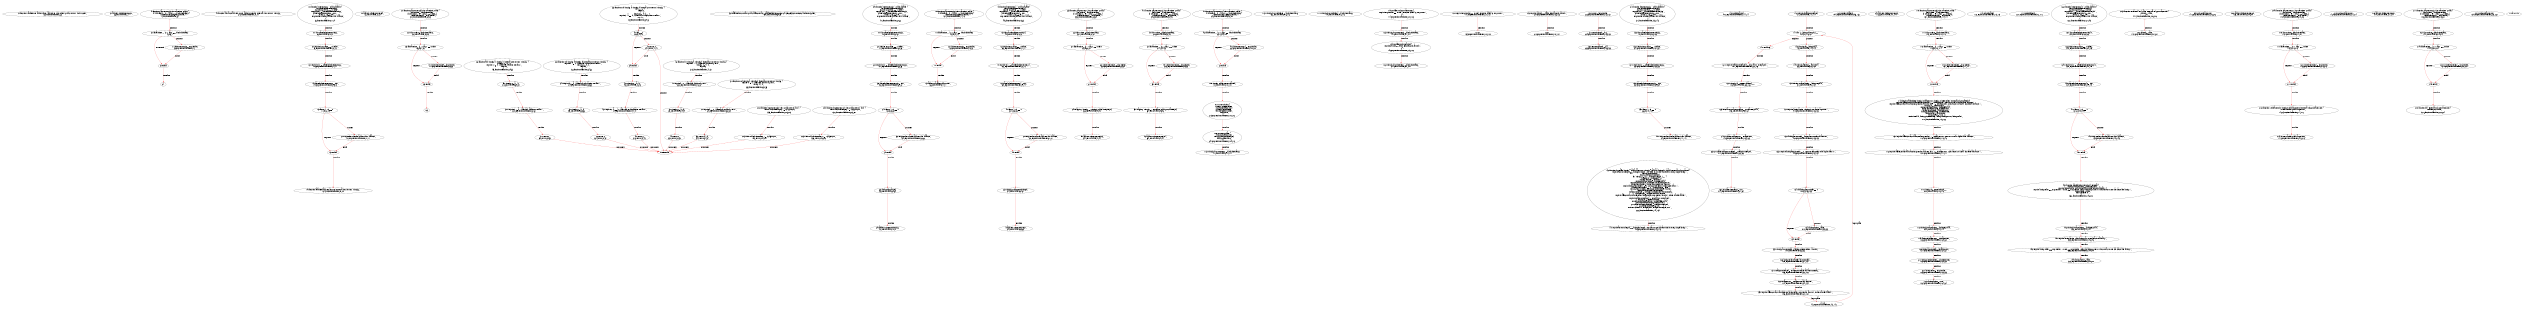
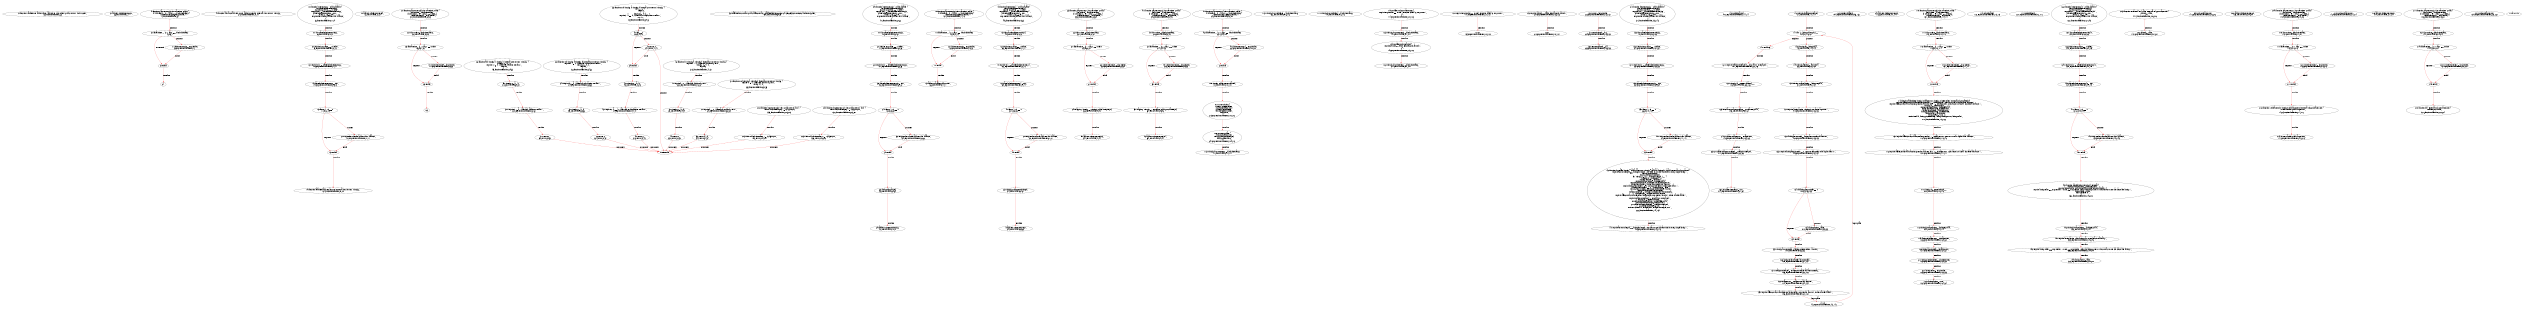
none -> (1648, 153)
